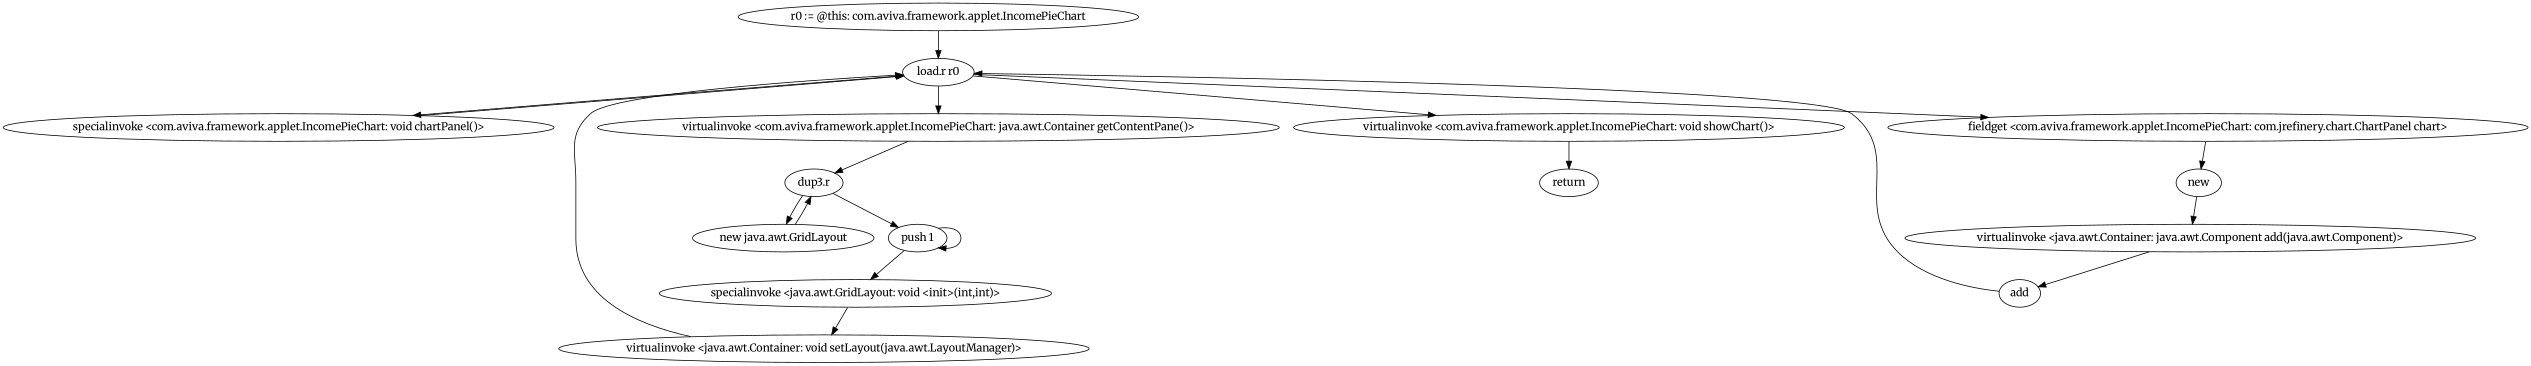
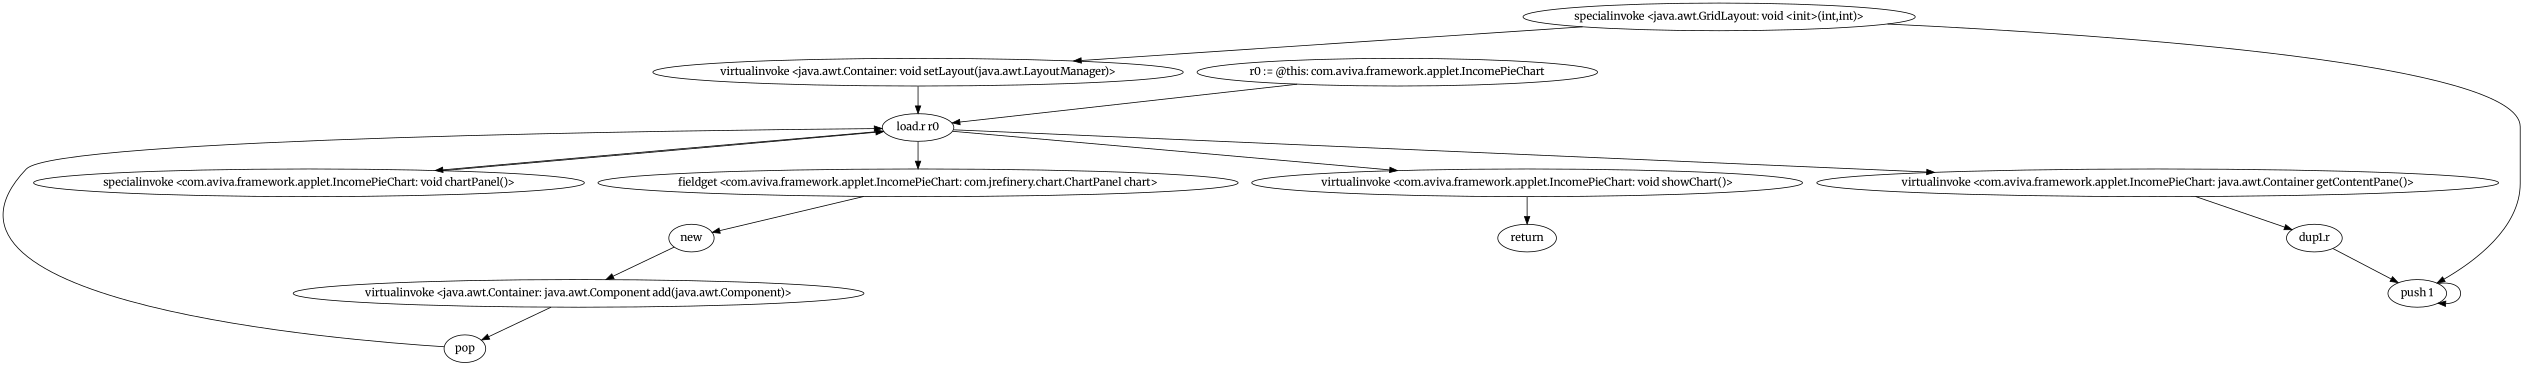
(814, 183) -> (2314, 238)
(783, 238) -> none
(890, 262) -> (2304, 58)
(2020, 293) -> (465, 349)
